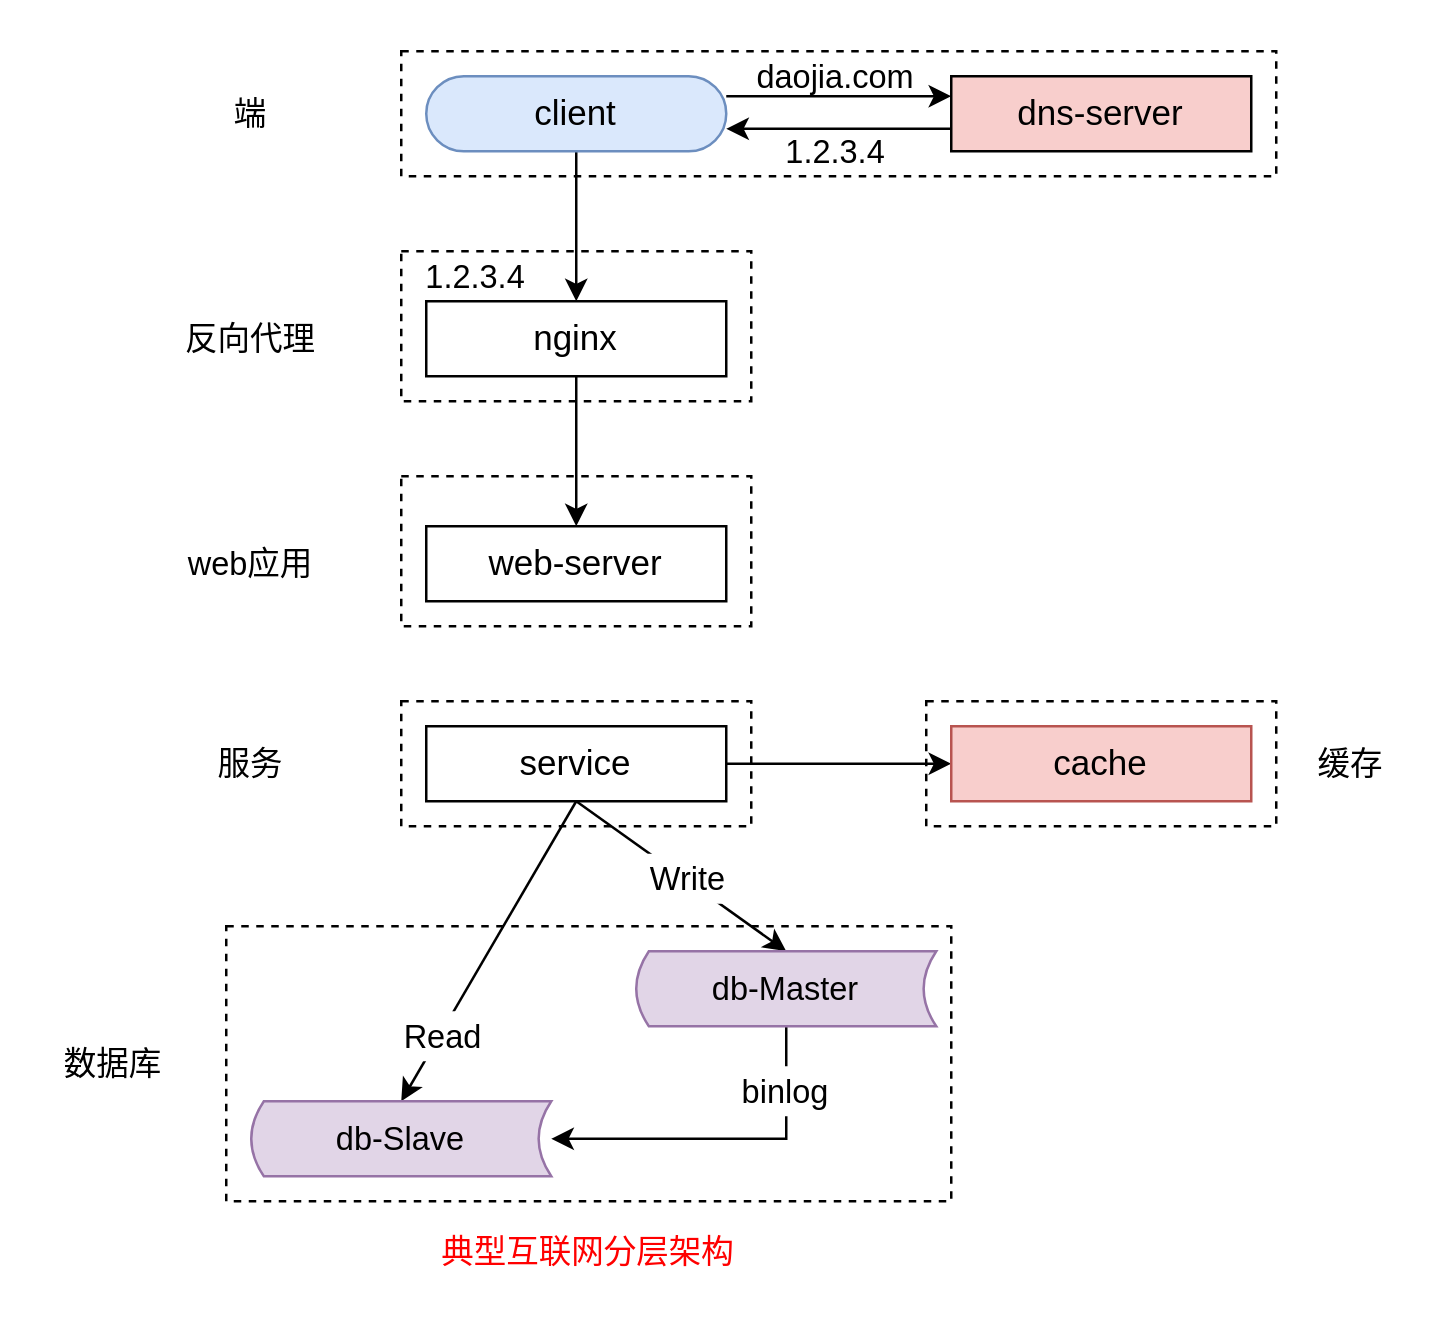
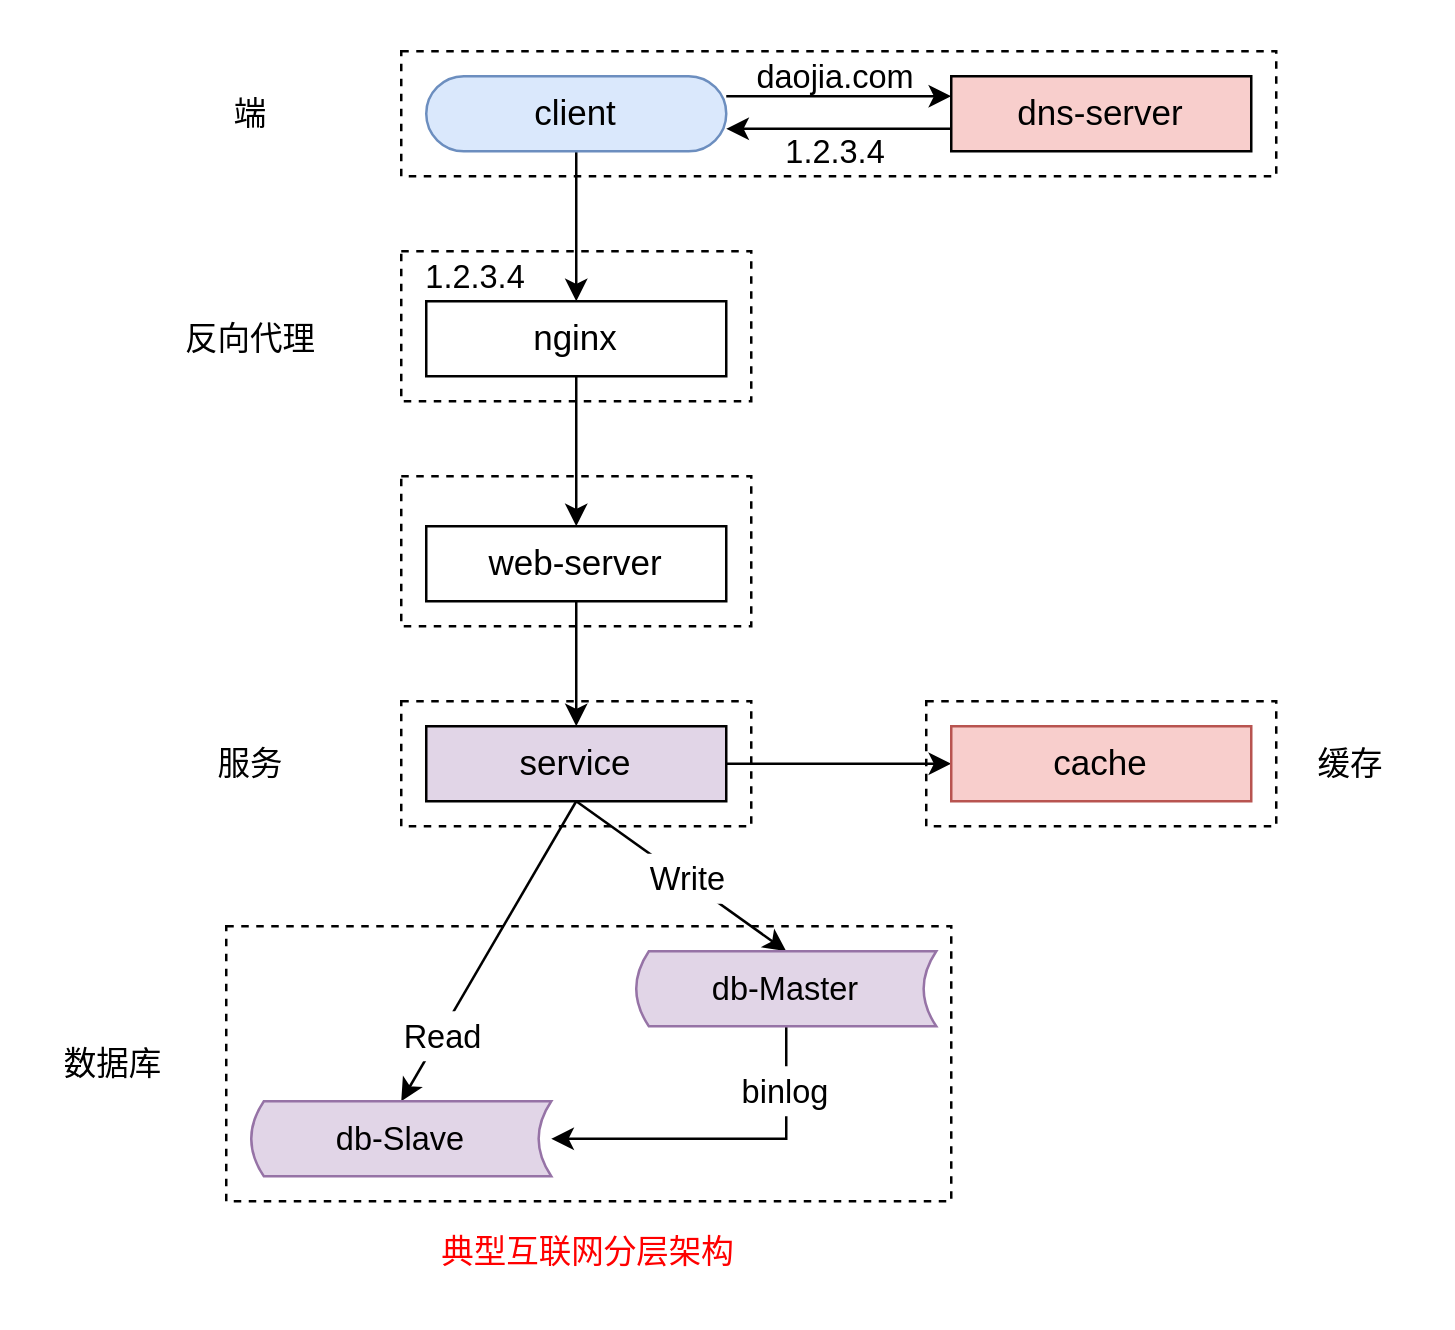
(251, 564) -> none
none -> (576, 655)
(576, 764) -> (576, 764)
